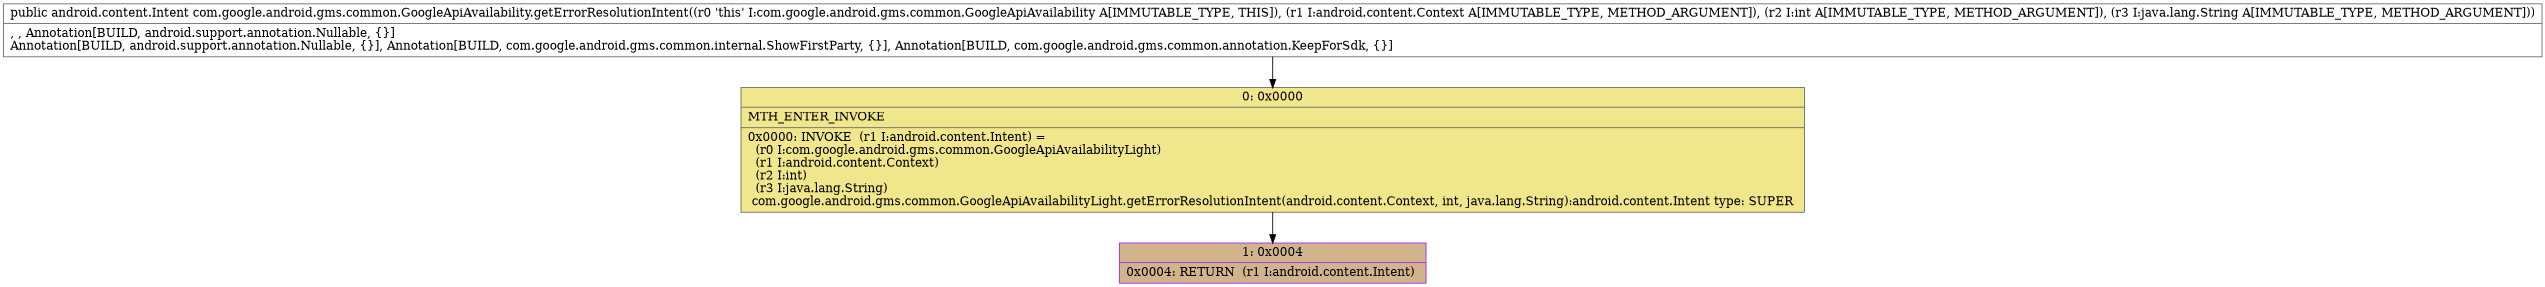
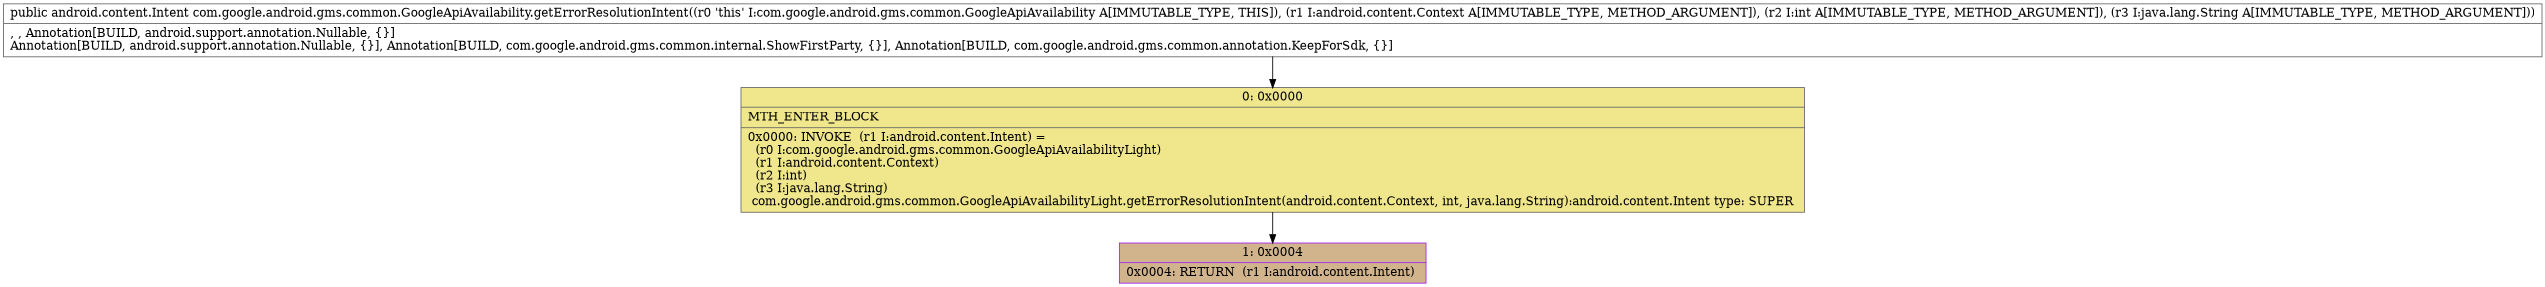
(817, 117) -> (814, 117)
